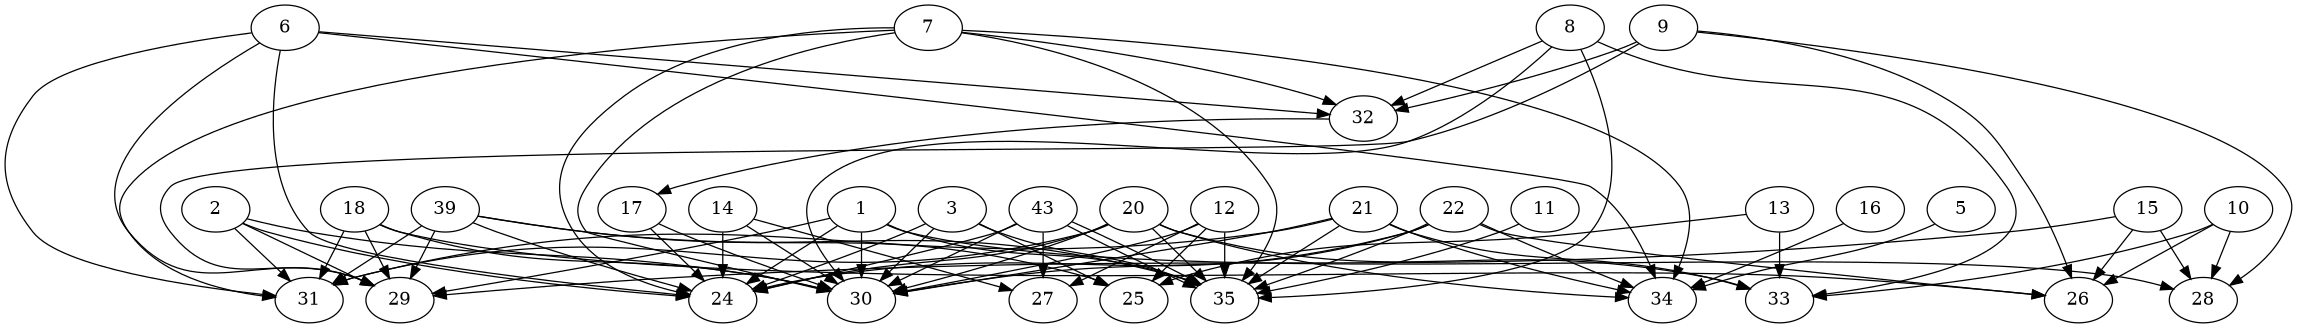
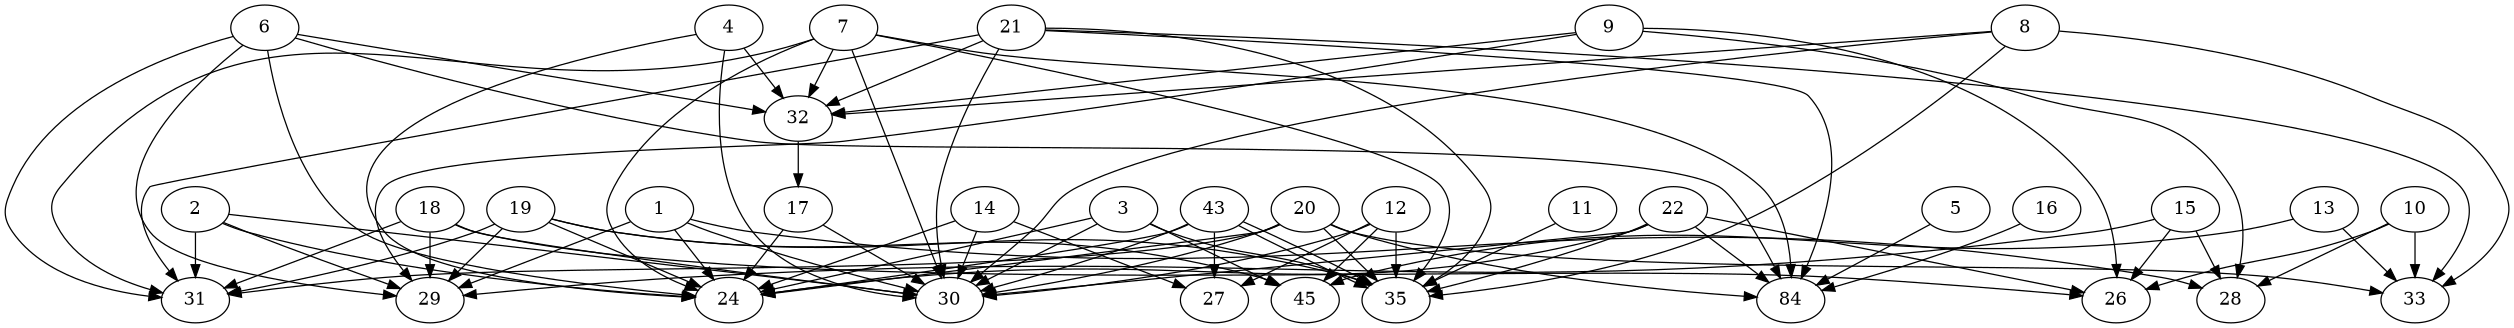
none -> (729, 28)
none -> (911, 71)
(445, 209) -> (521, 209)
(1037, 254) -> none
(1134, 300) -> (1305, 300)
(1662, 300) -> (1791, 300)
